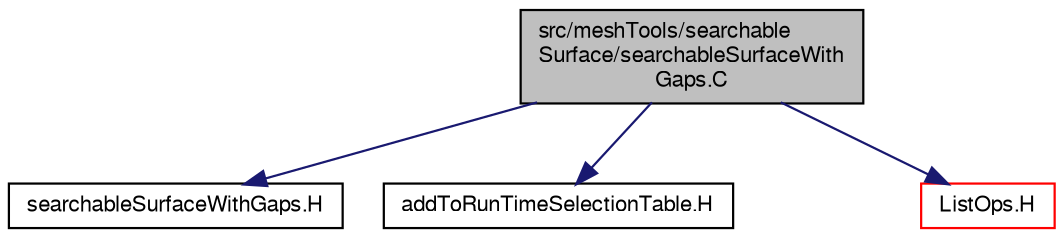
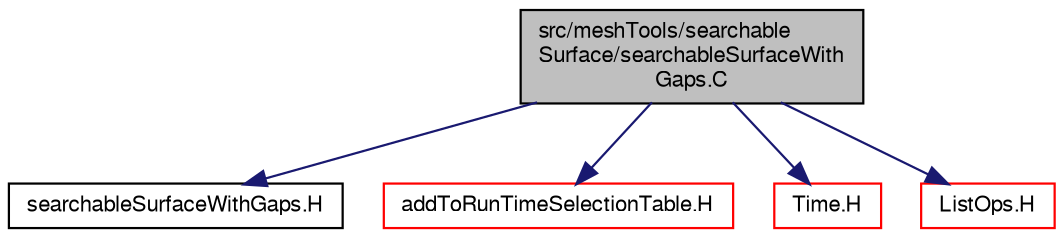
(558, 206) -> (558, 206)
none -> (828, 206)
